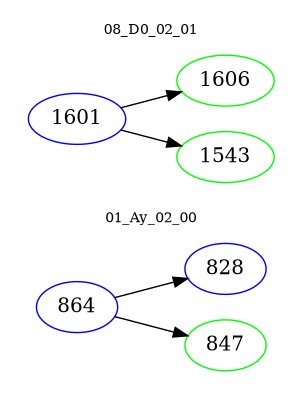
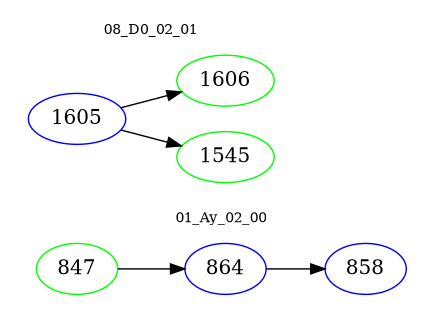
(77, 119) -> (77, 119)
(226, 157) -> (226, 157)
(226, 269) -> (366, 269)
(144, 324) -> (144, 269)
